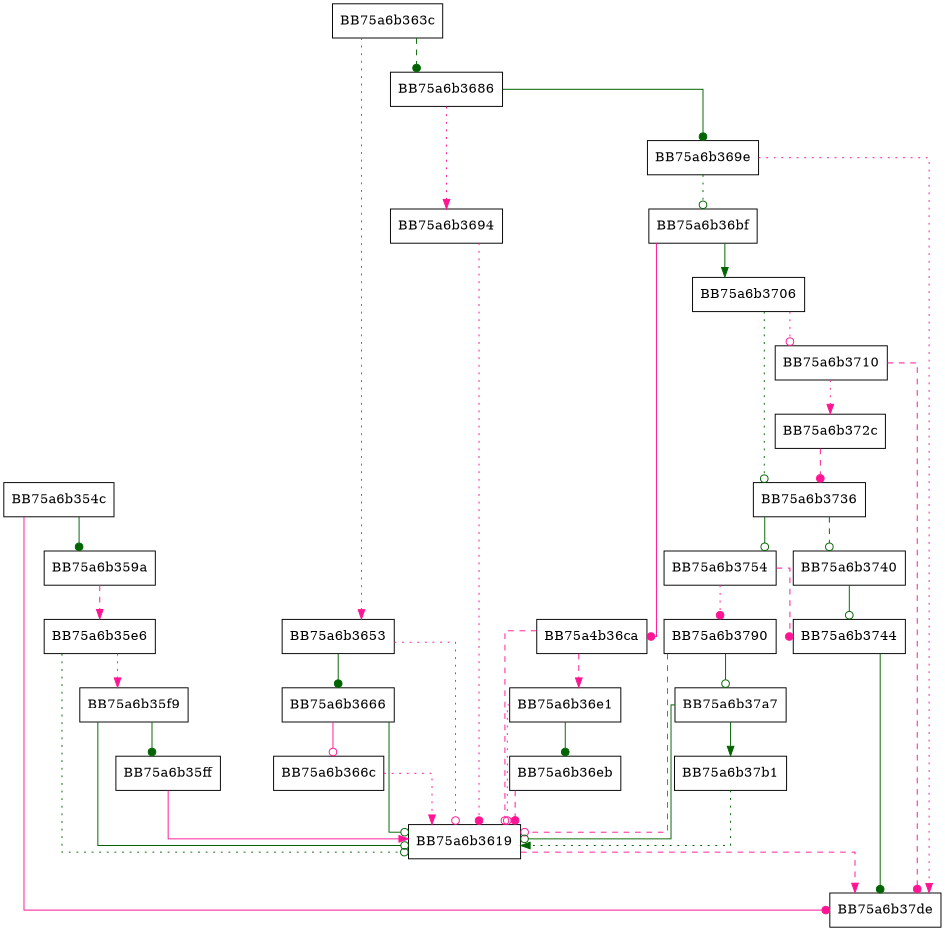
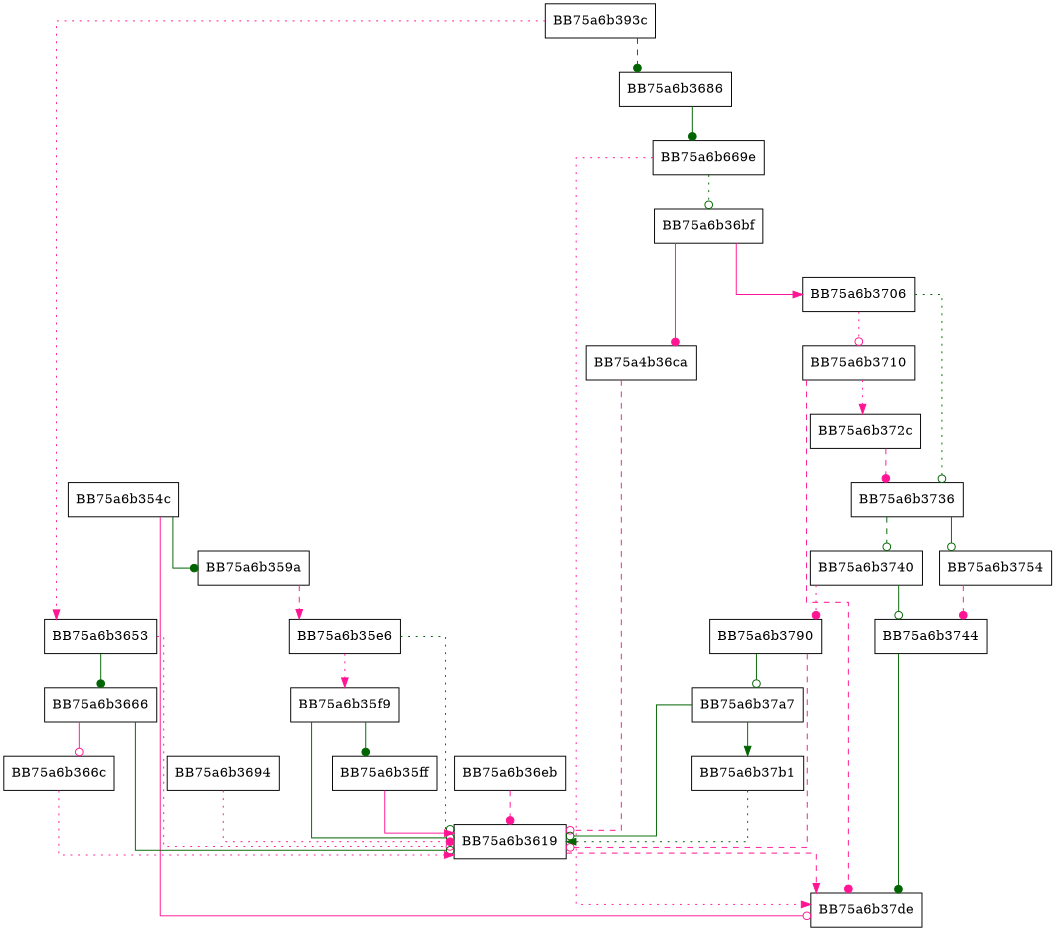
(388, 21) -> (600, 21)
(447, 153) -> none
(703, 158) -> (709, 158)
(725, 255) -> (739, 294)
(720, 598) -> (816, 596)
(565, 705) -> none
(226, 910) -> (282, 916)
